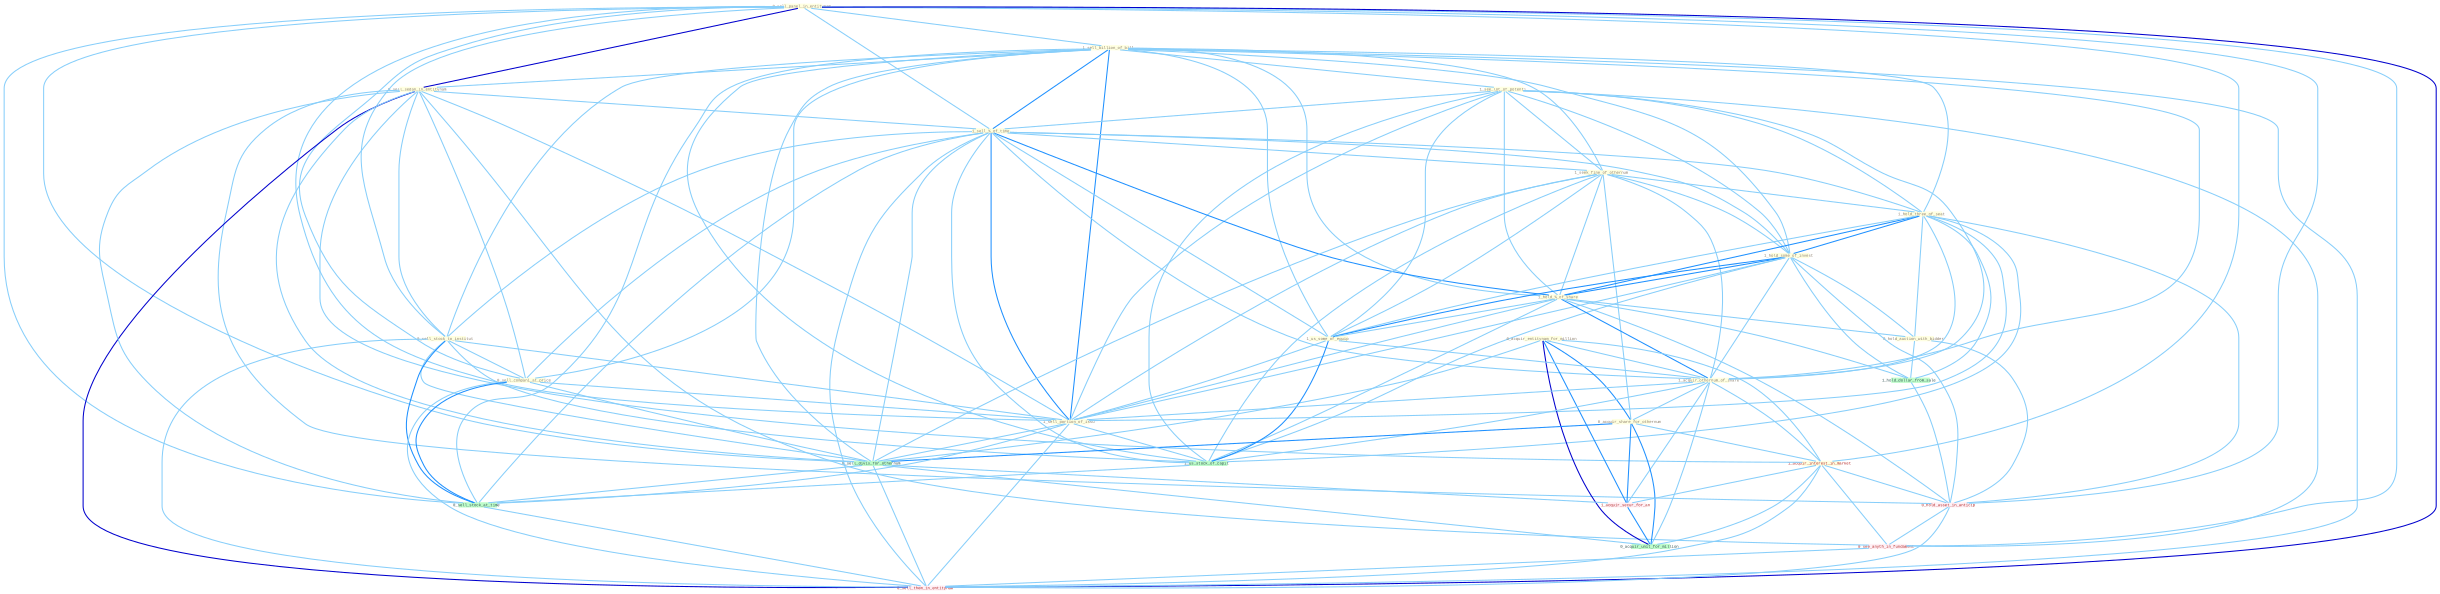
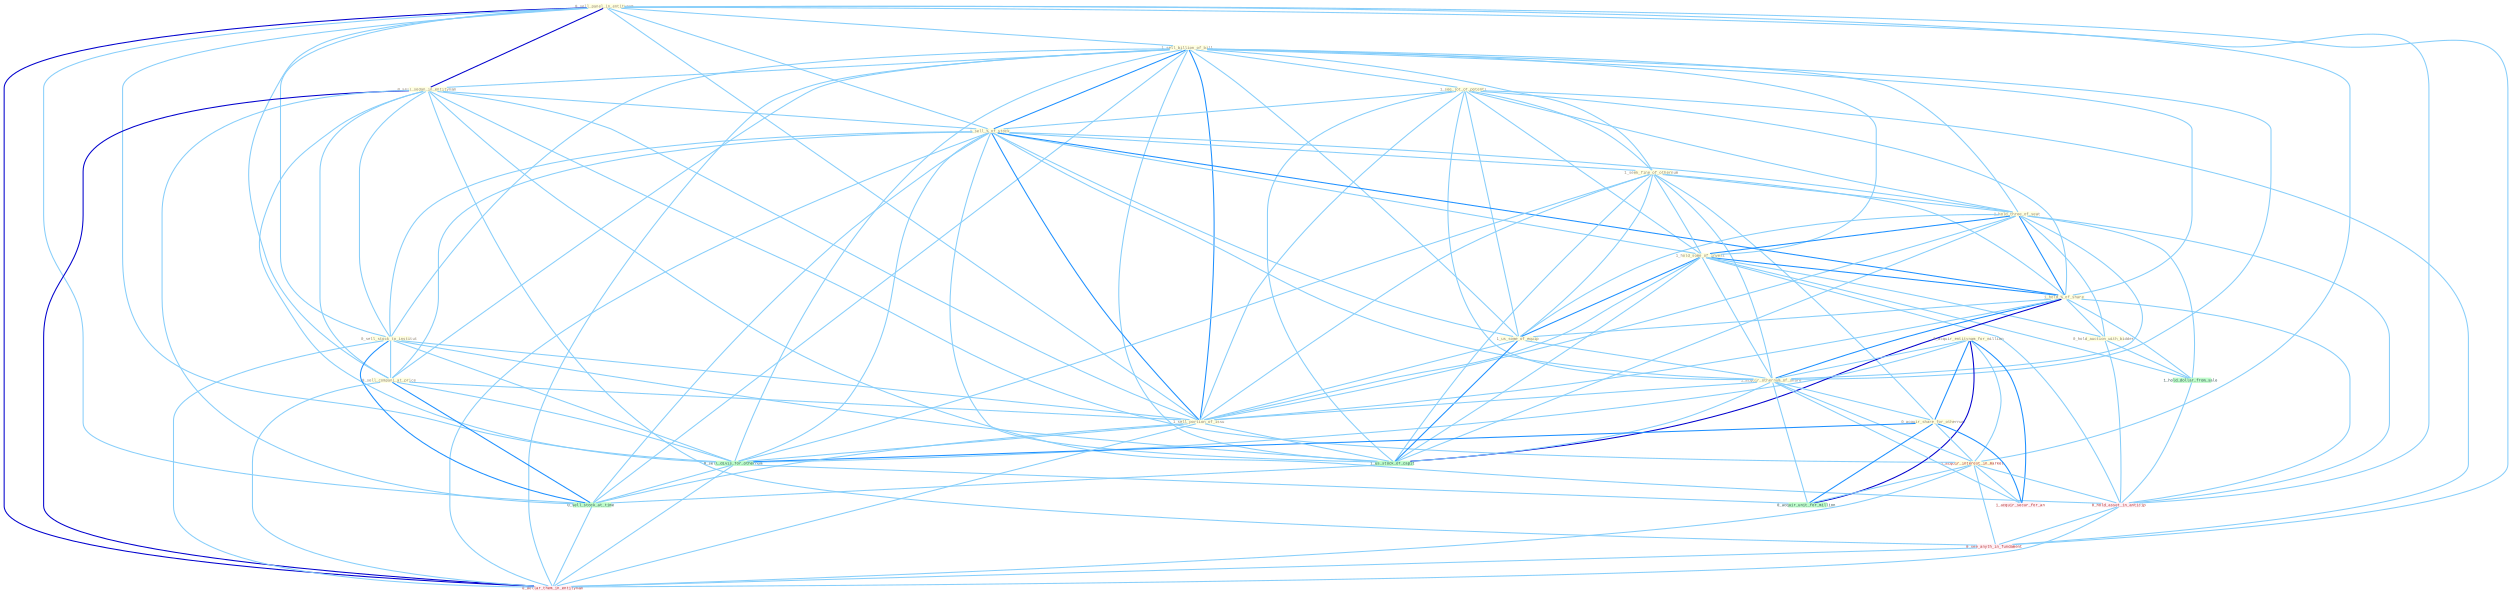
(991, 131) -> (991, 131)
(1402, 374) -> (1743, 408)
(1250, 484) -> none
(1639, 526) -> none
(927, 588) -> (553, 588)
